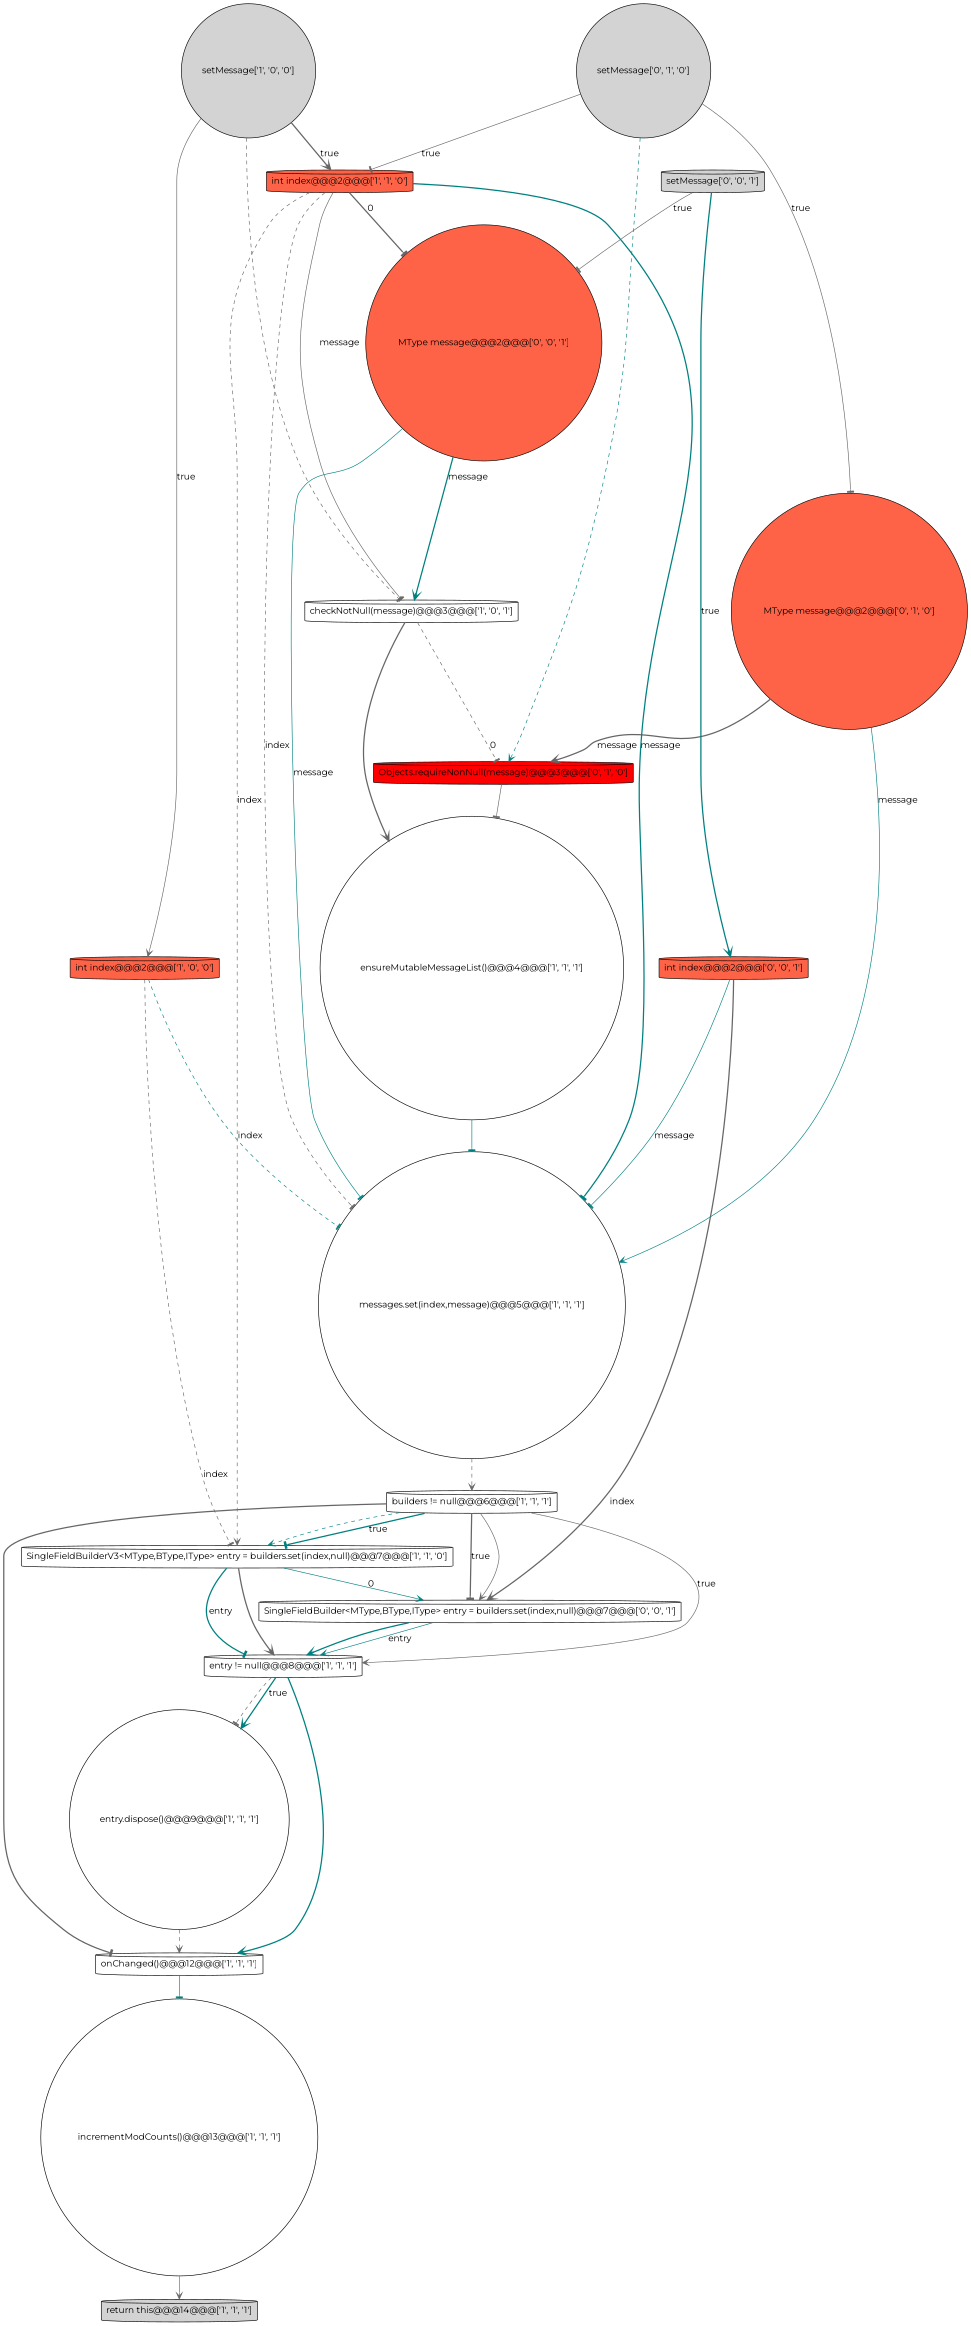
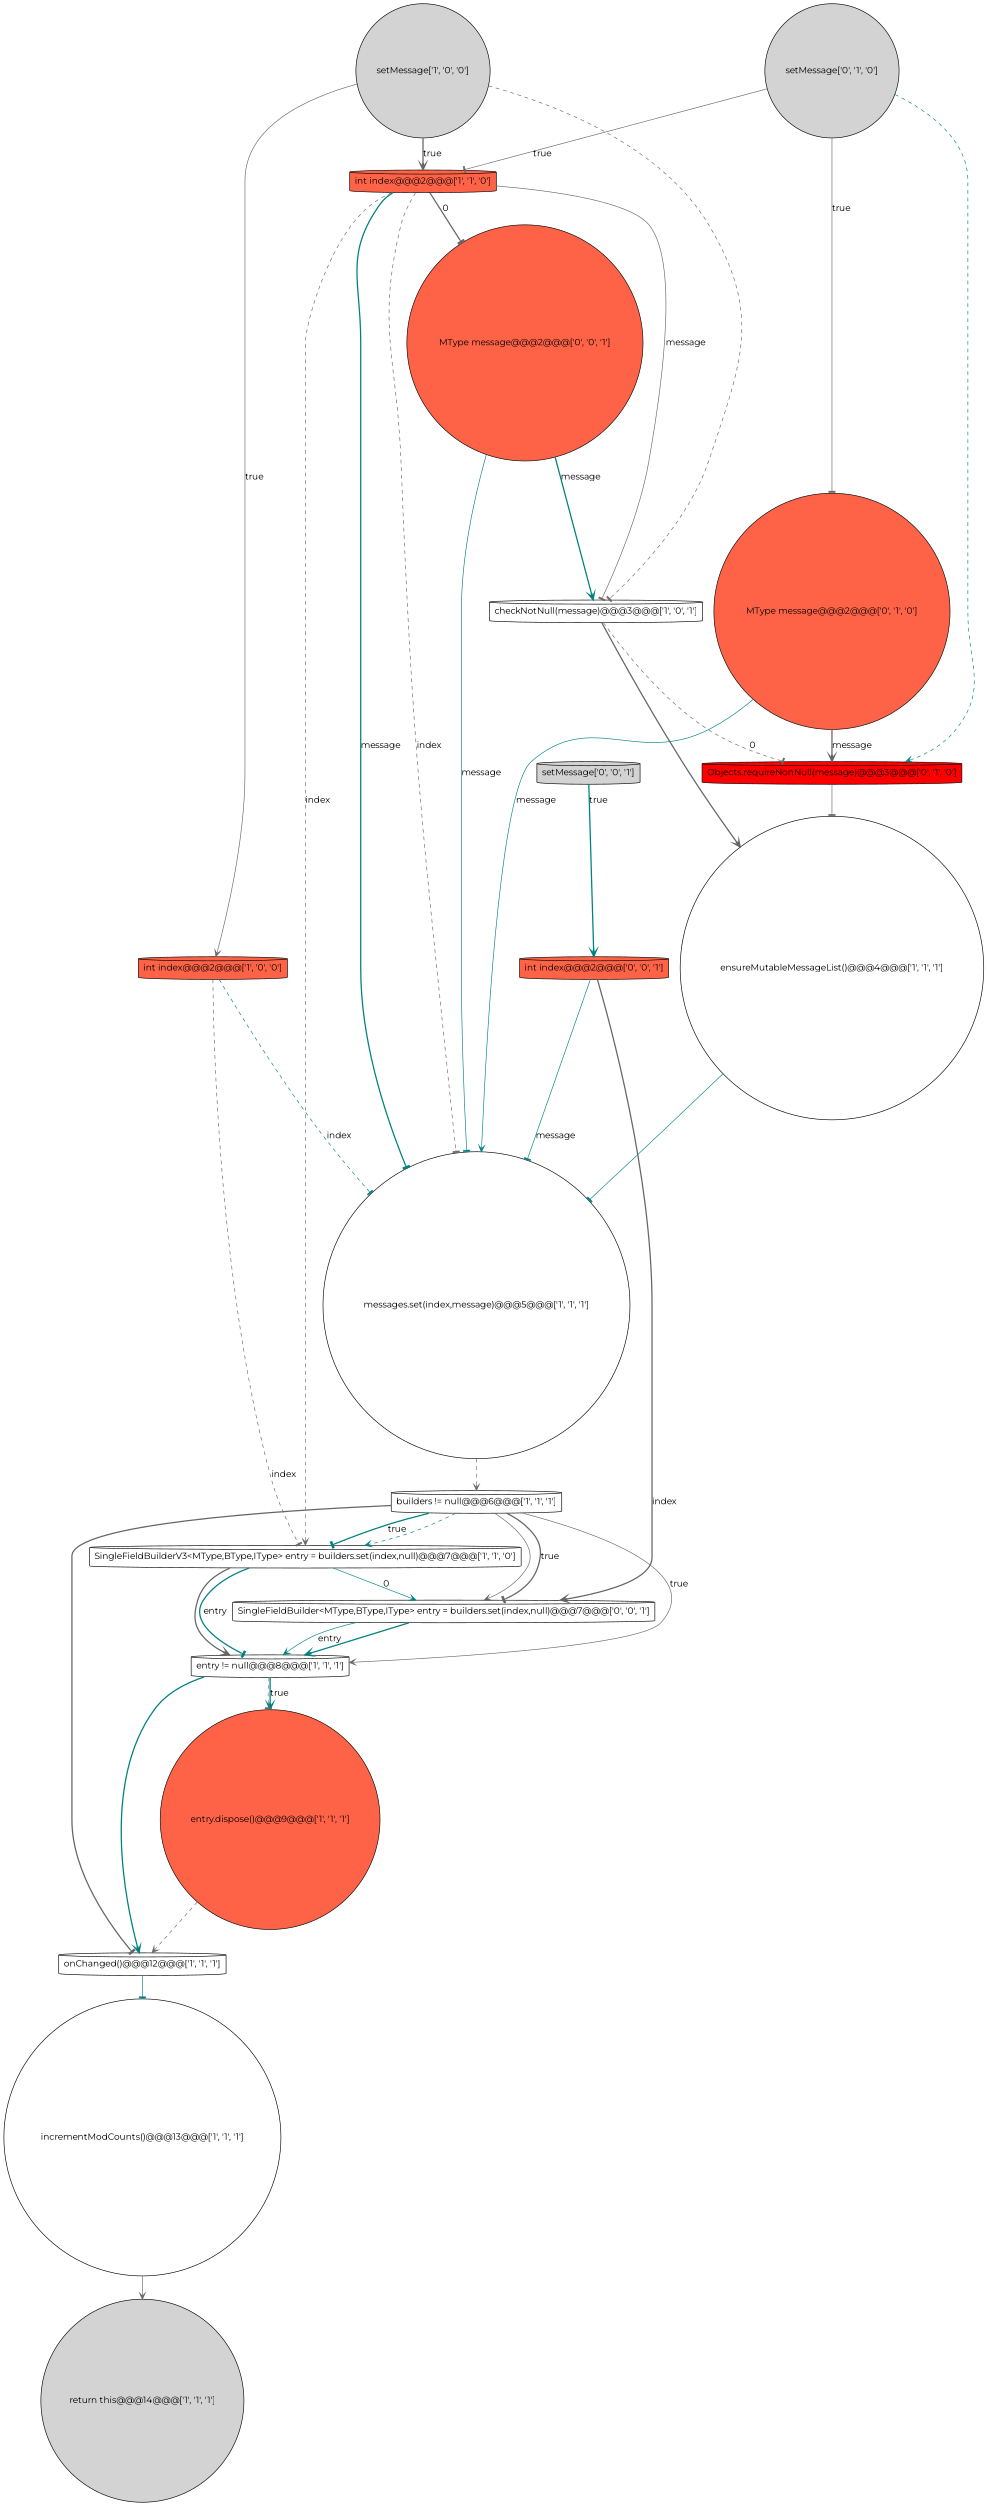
(638, 227) -> none
(179, 1820) -> (270, 1820)
(179, 2311) -> (142, 2401)
